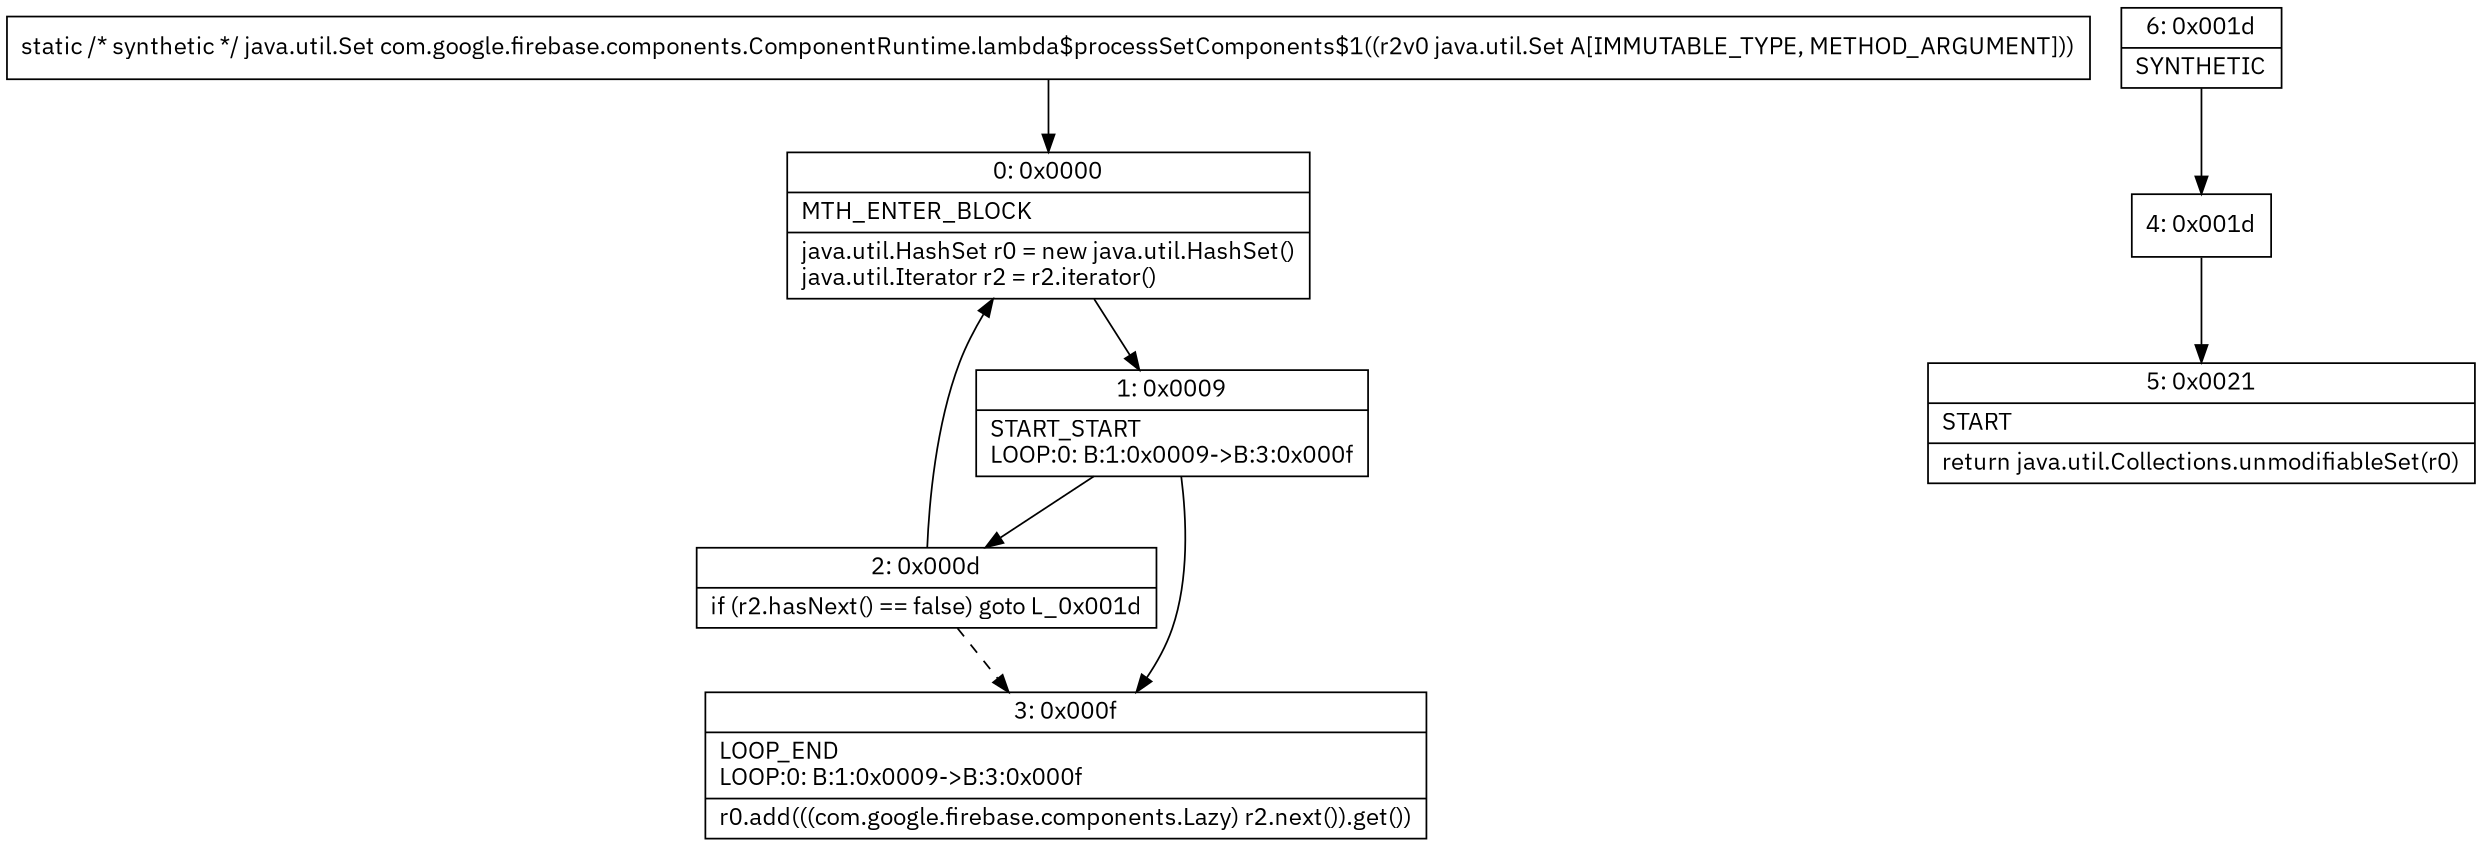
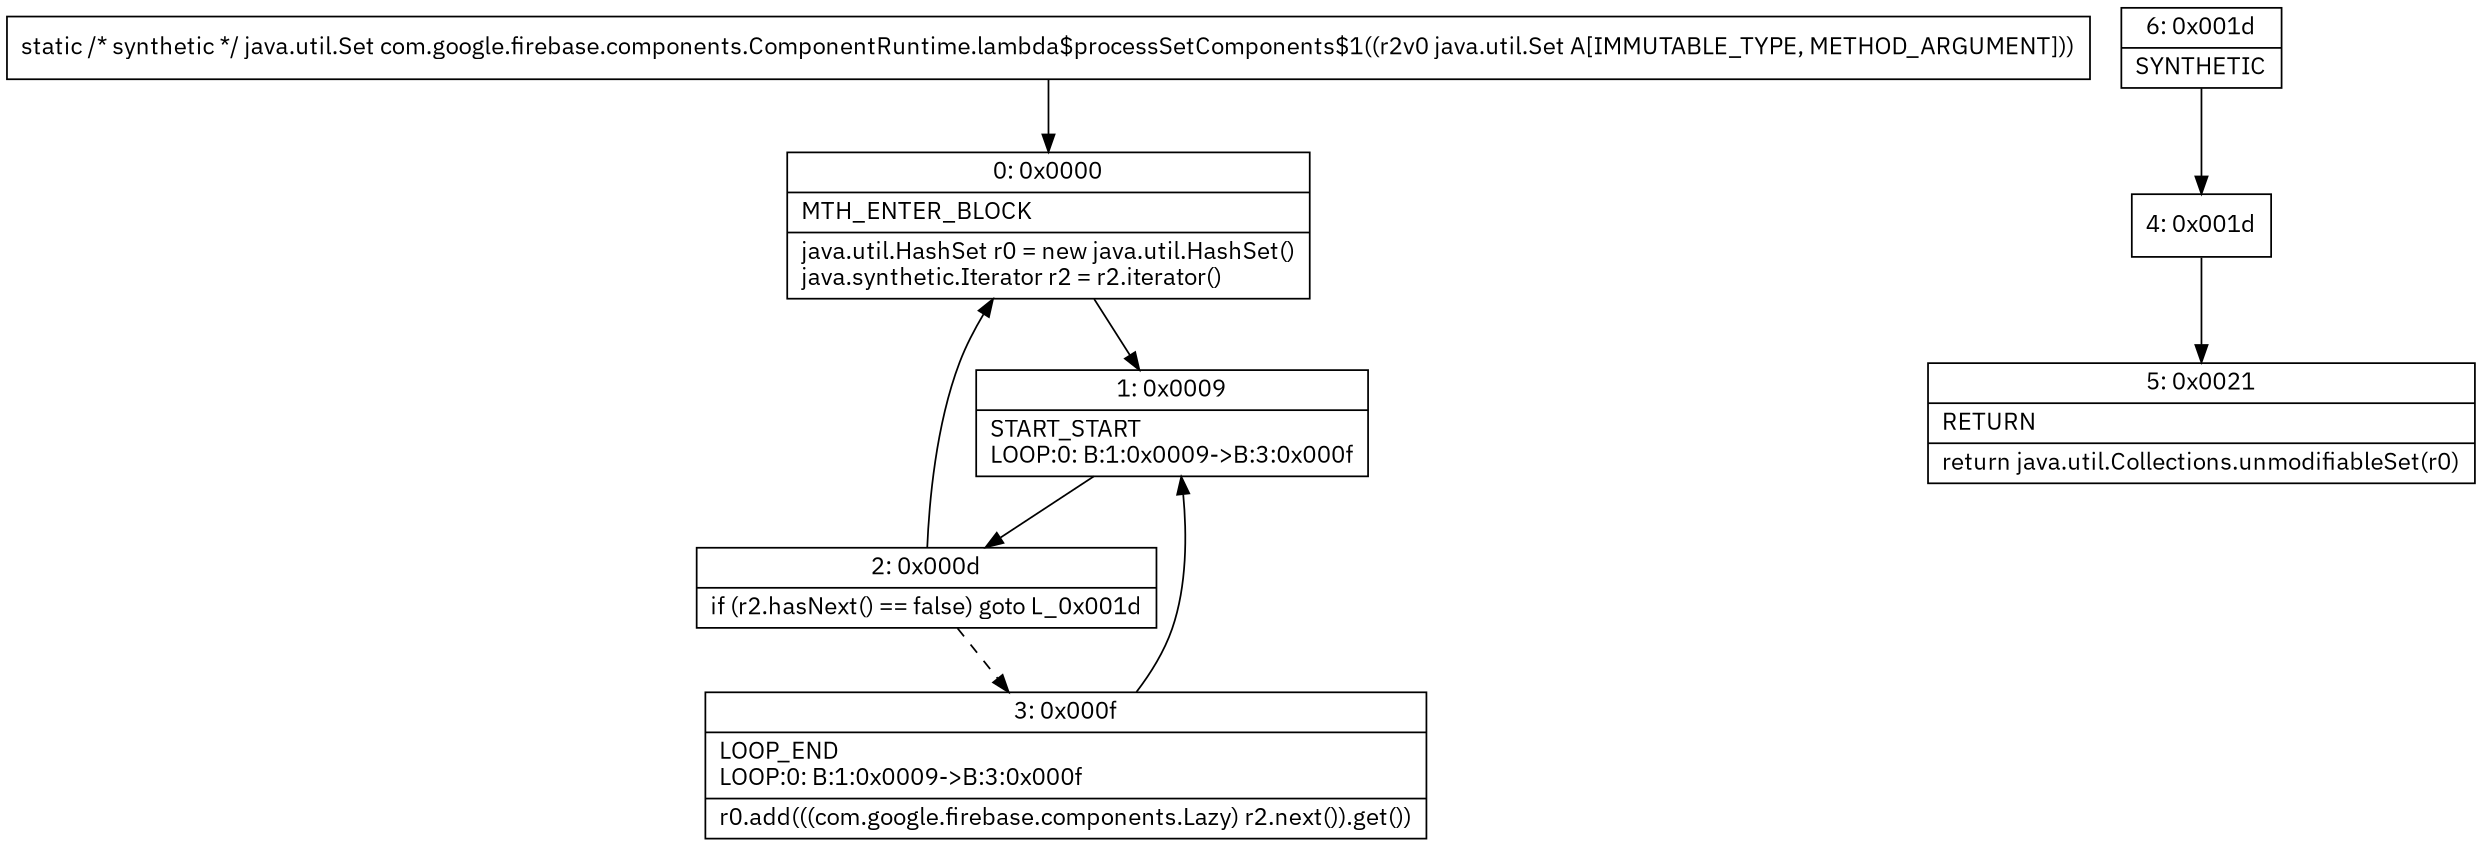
(980, 278) -> (1012, 278)
(1978, 422) -> (1990, 422)
(1183, 581) -> (1180, 598)
